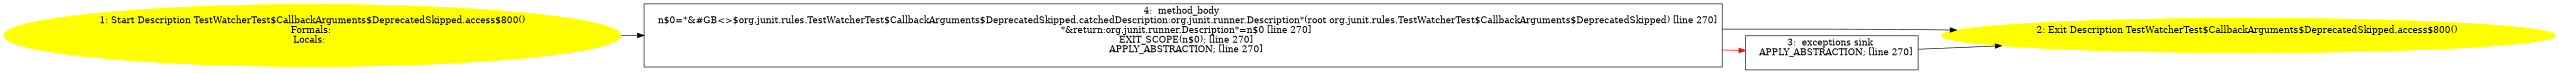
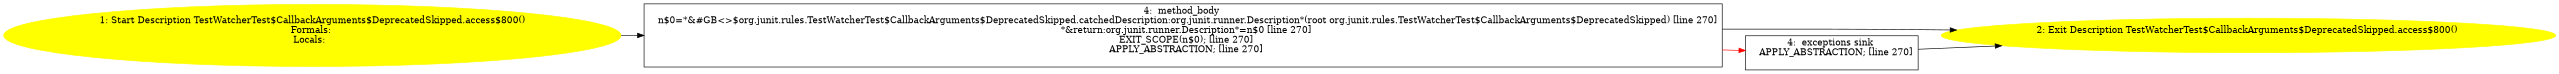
(1832, 53) -> (1832, 53)
